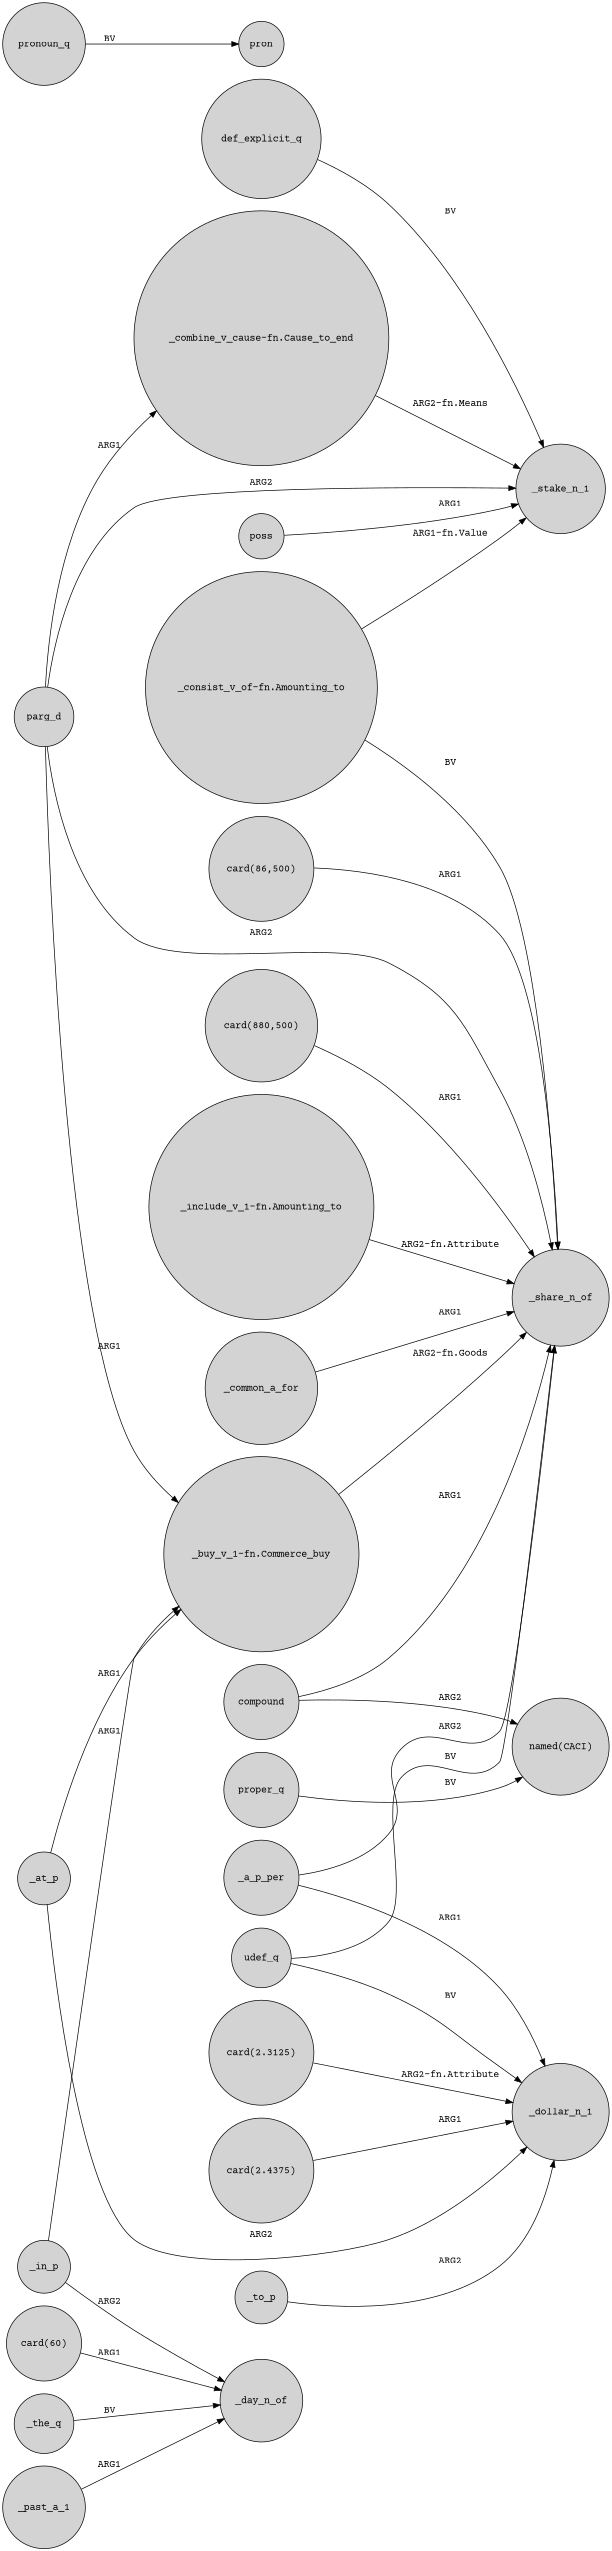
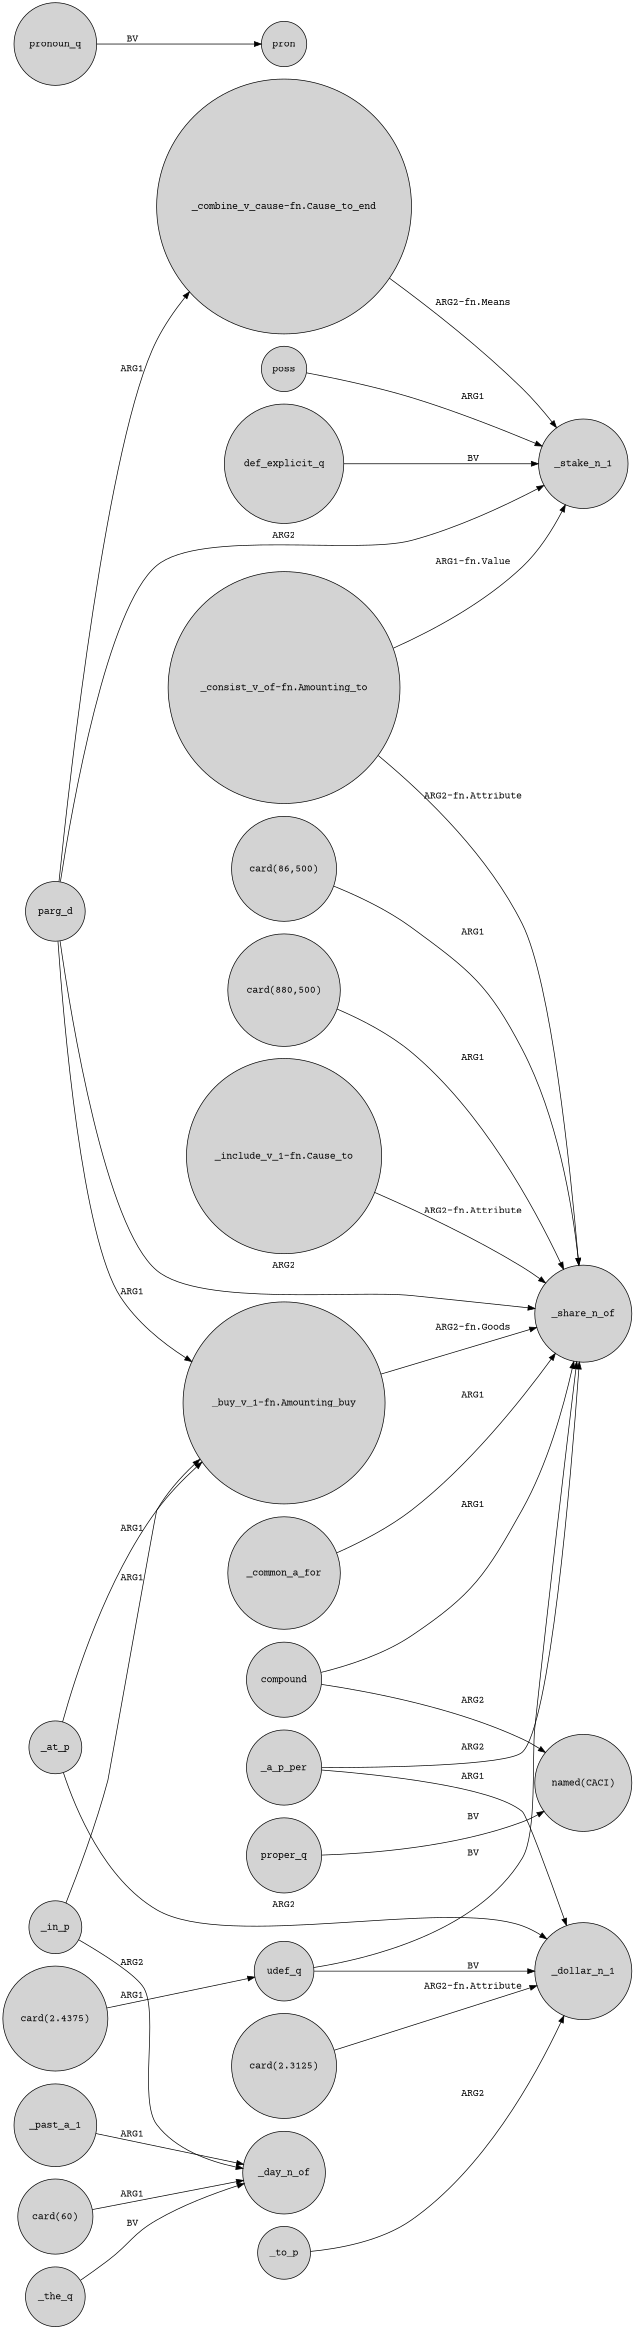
(450, 763) -> (473, 796)
(261, 1207) -> (284, 1156)
(261, 1554) -> (284, 1403)
(410, 2142) -> (177, 1993)
